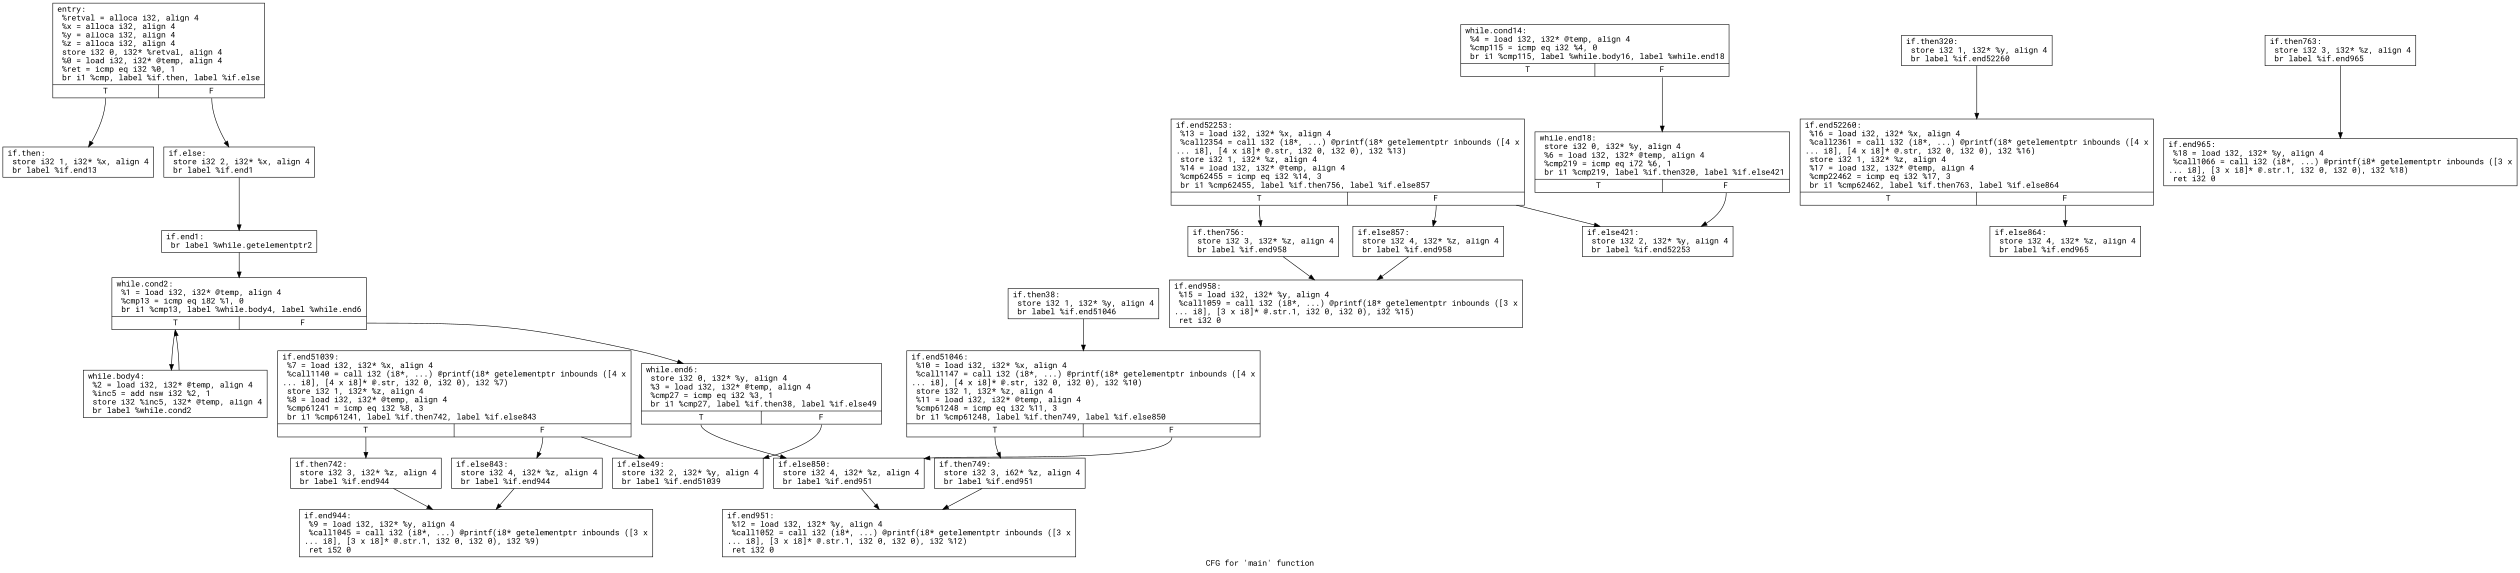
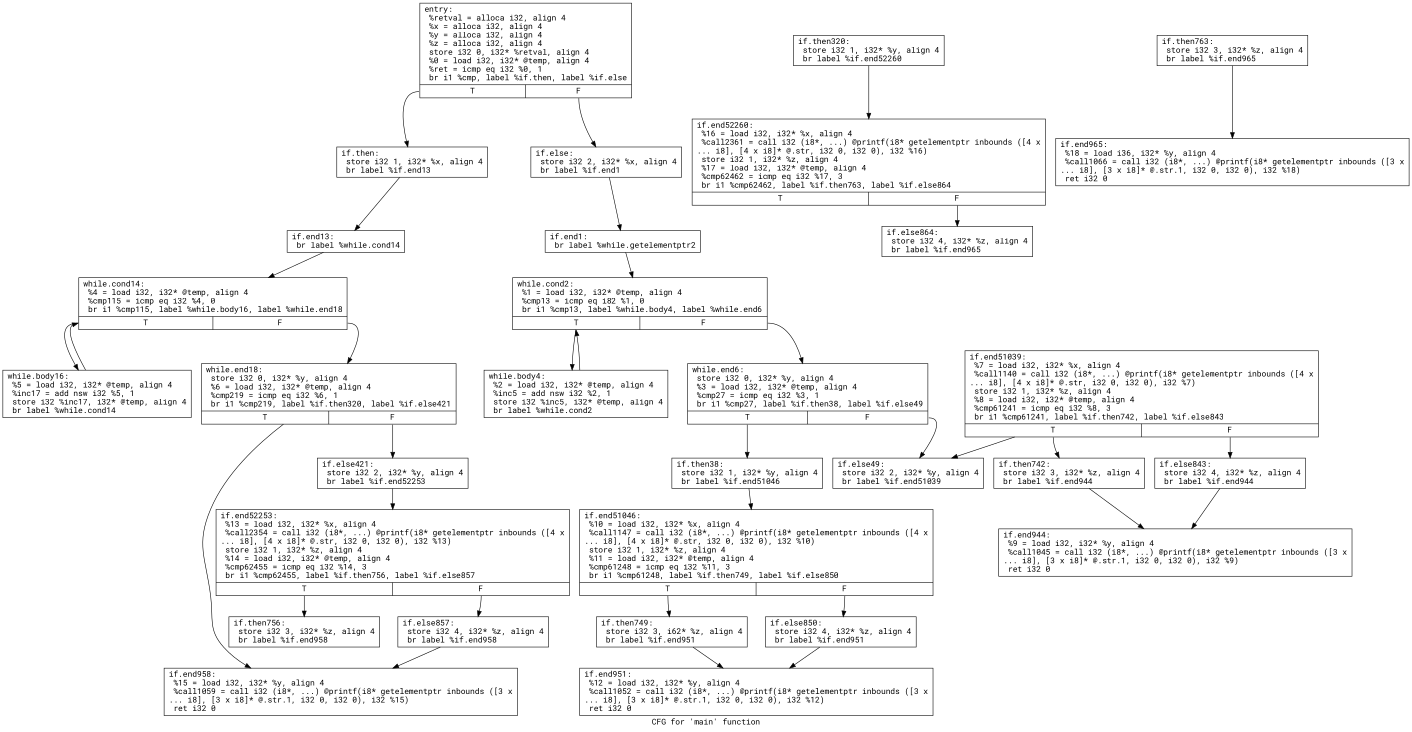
(2246, 153) -> (1138, 153)
(1606, 164) -> (272, 396)
(1878, 177) -> (770, 177)
(1555, 215) -> (393, 496)
none -> (346, 241)
(1296, 267) -> (203, 537)
none -> (97, 394)
(739, 445) -> (747, 438)
(328, 550) -> (1027, 569)
